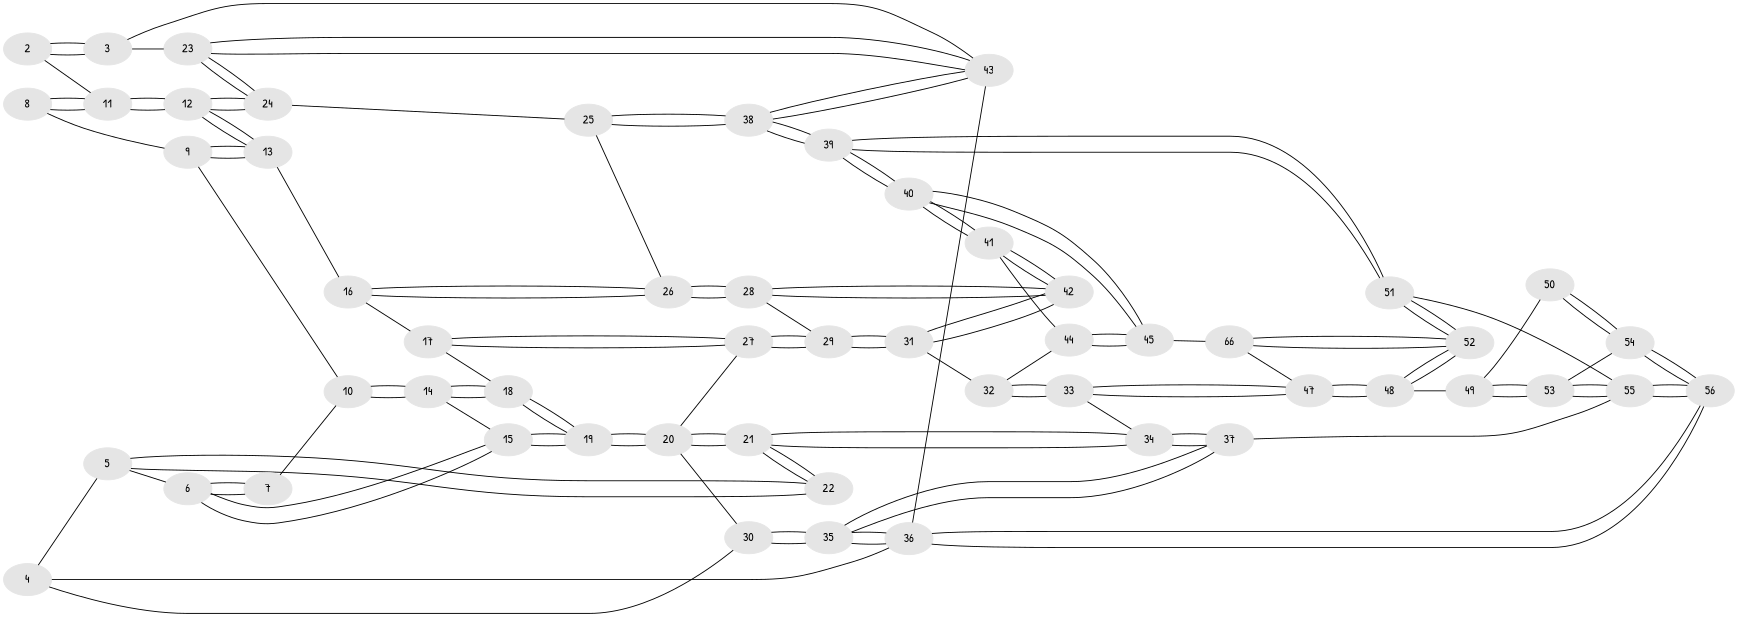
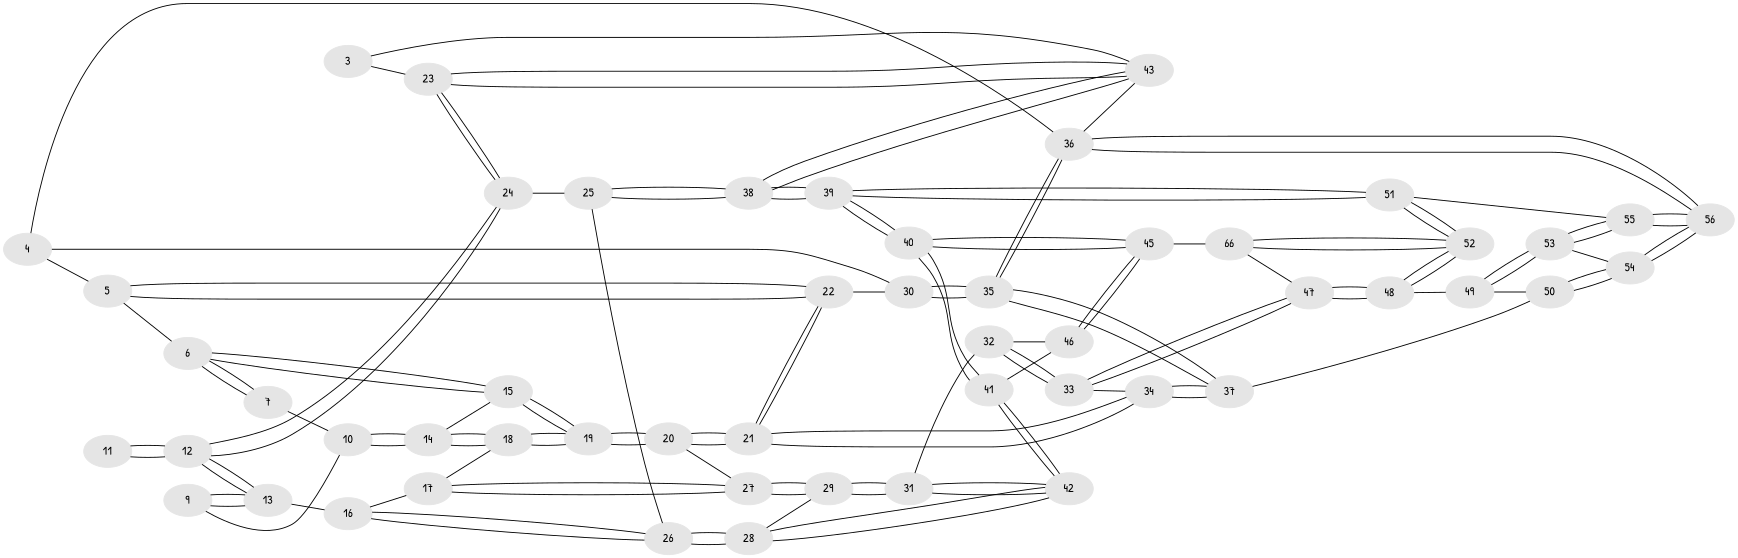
(28, 49) -> none
(28, 104) -> none
(1069, 340) -> (1069, 342)
(1435, 436) -> (1393, 349)
(709, 489) -> (869, 292)
